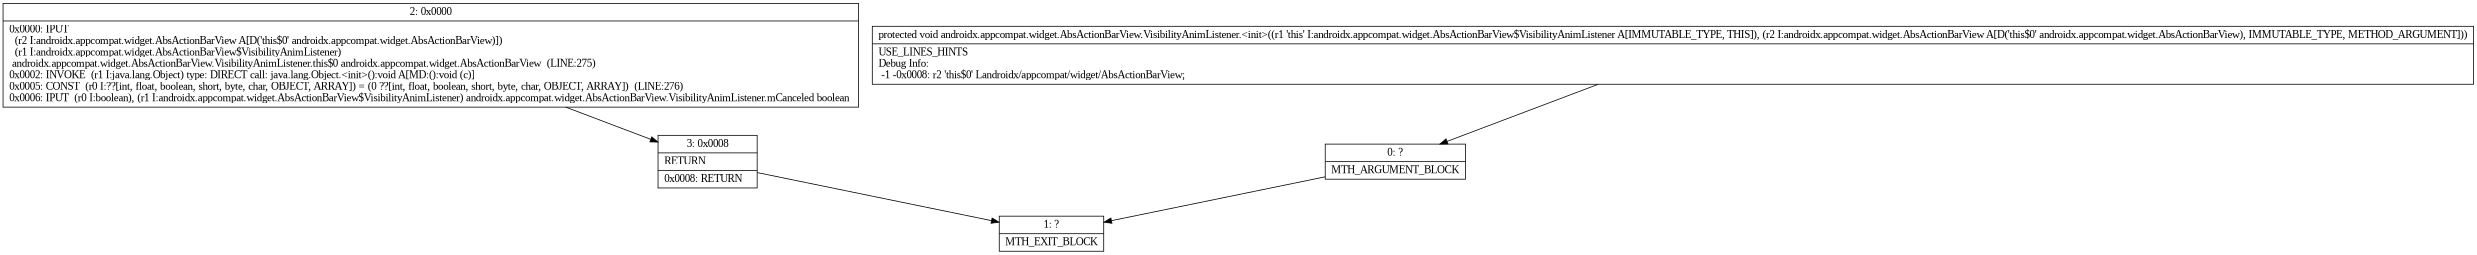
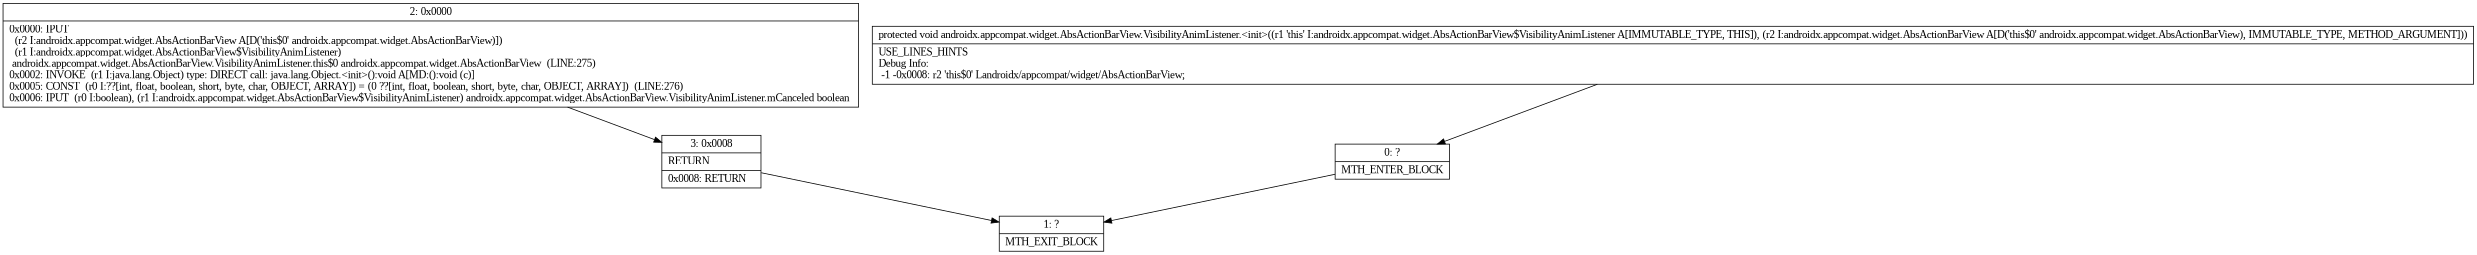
(1395, 170) -> (1392, 170)
